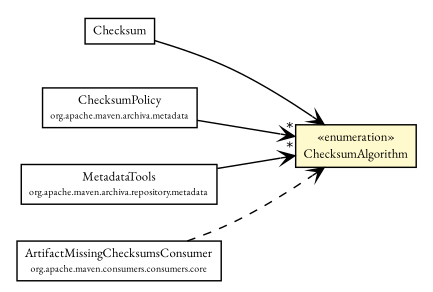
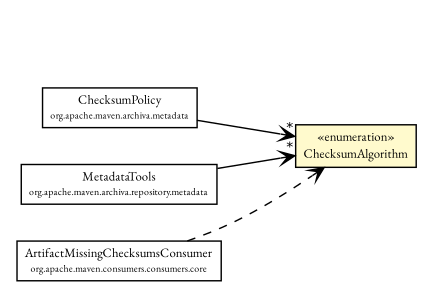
(119, 31) -> none
